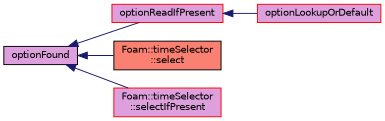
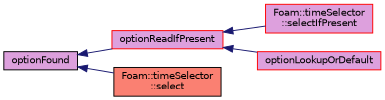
(102, 78) -> (249, 28)
